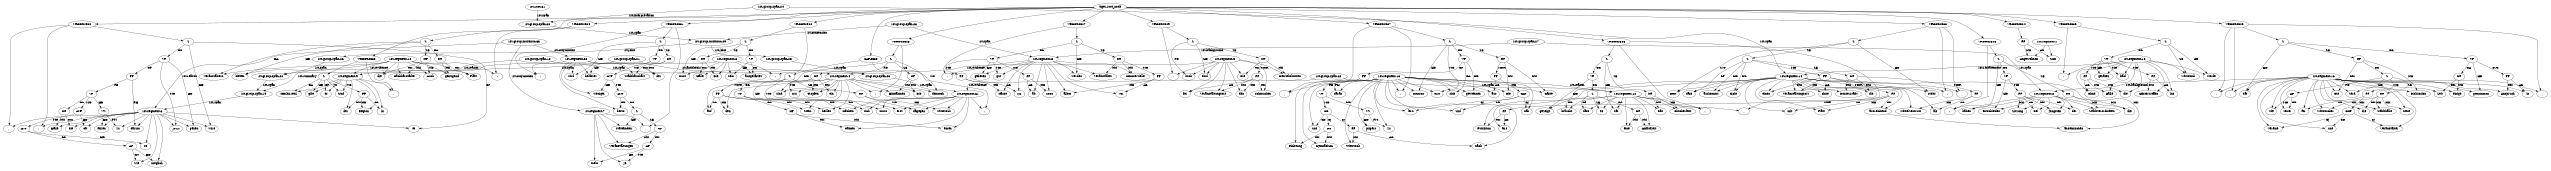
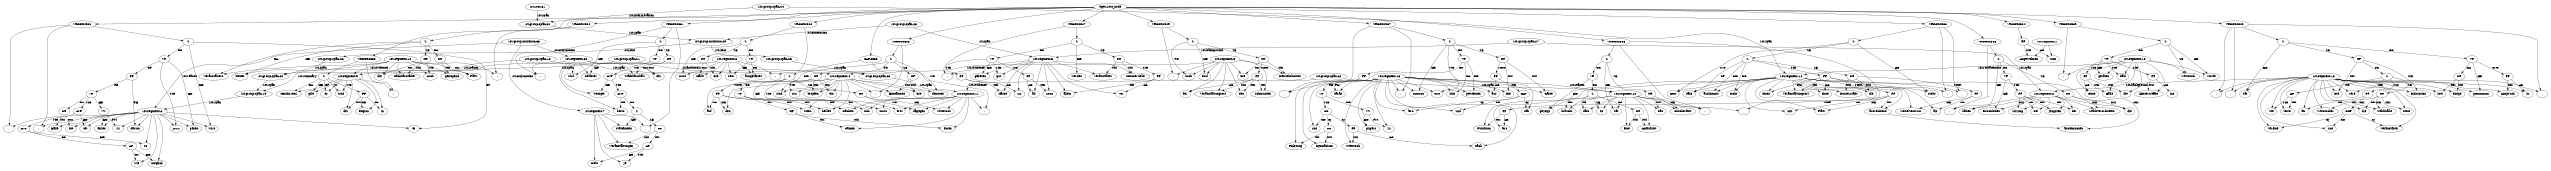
(1065, 66) -> none
(2164, 71) -> none
(968, 94) -> (968, 94)
